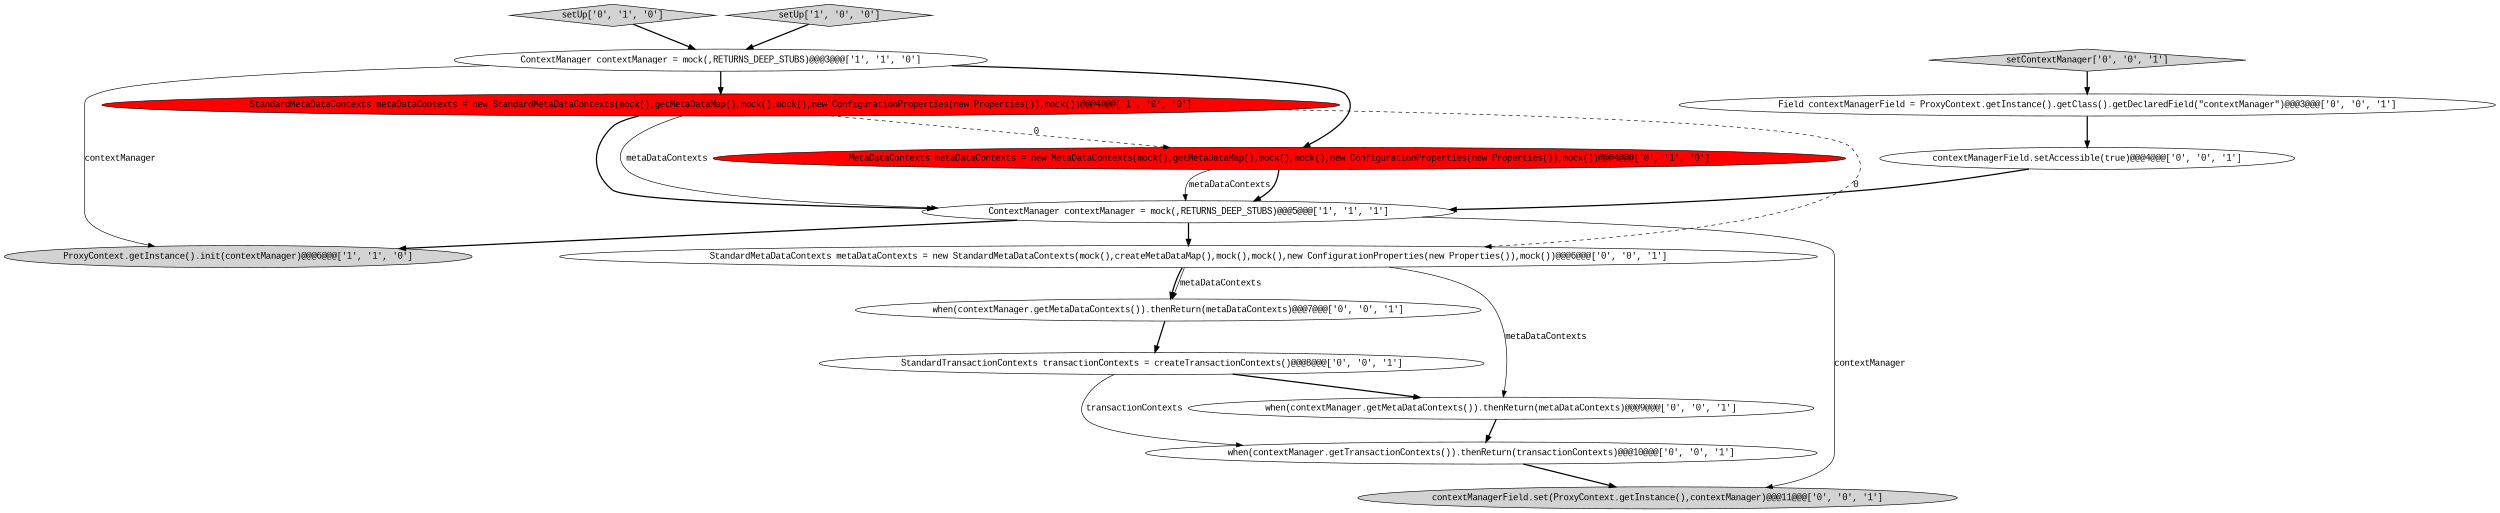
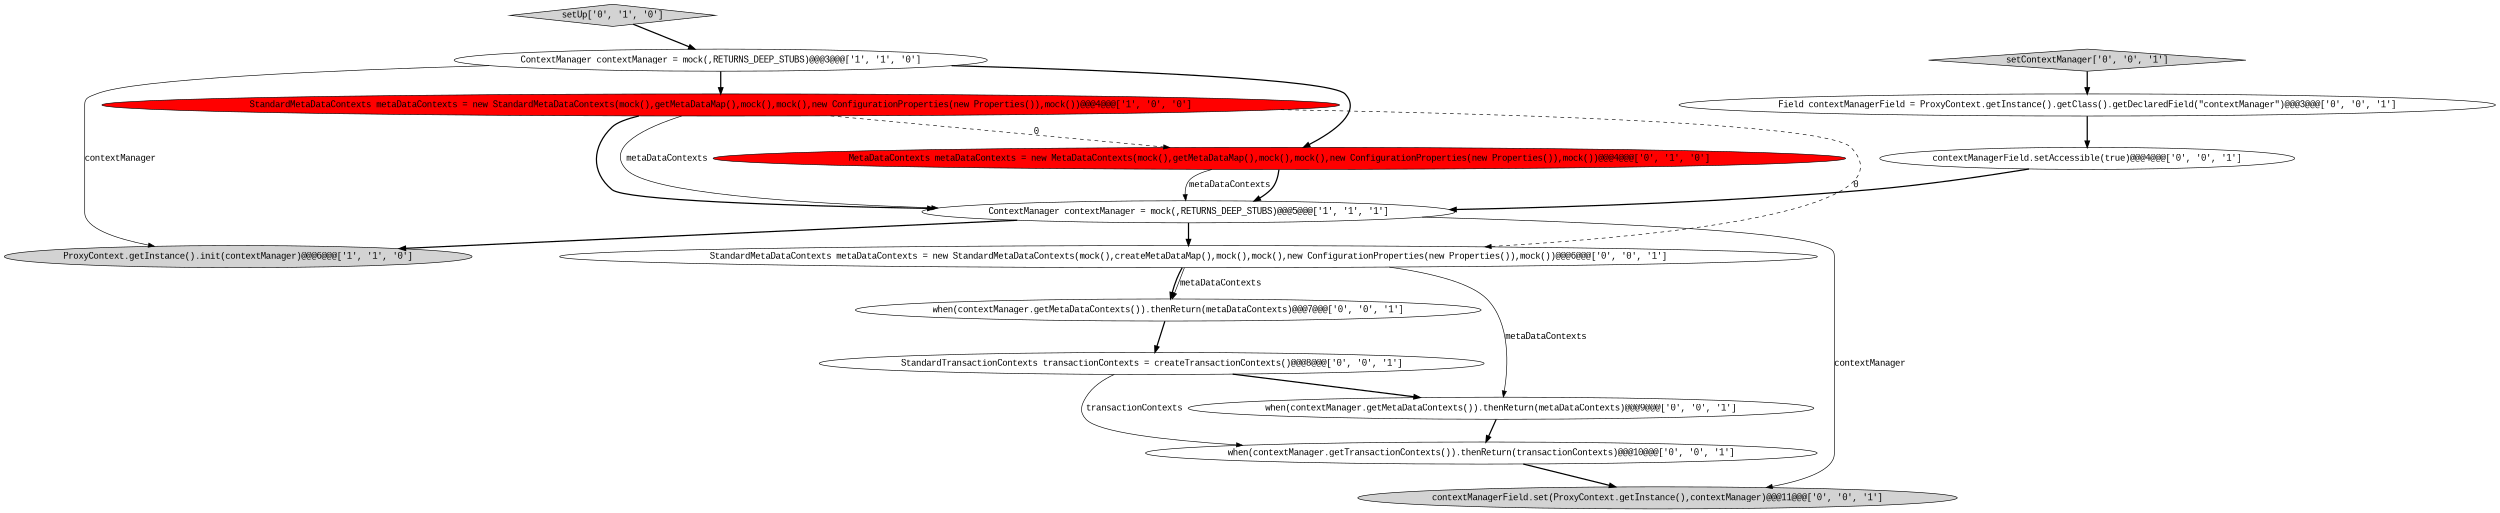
(829, 15) -> none
